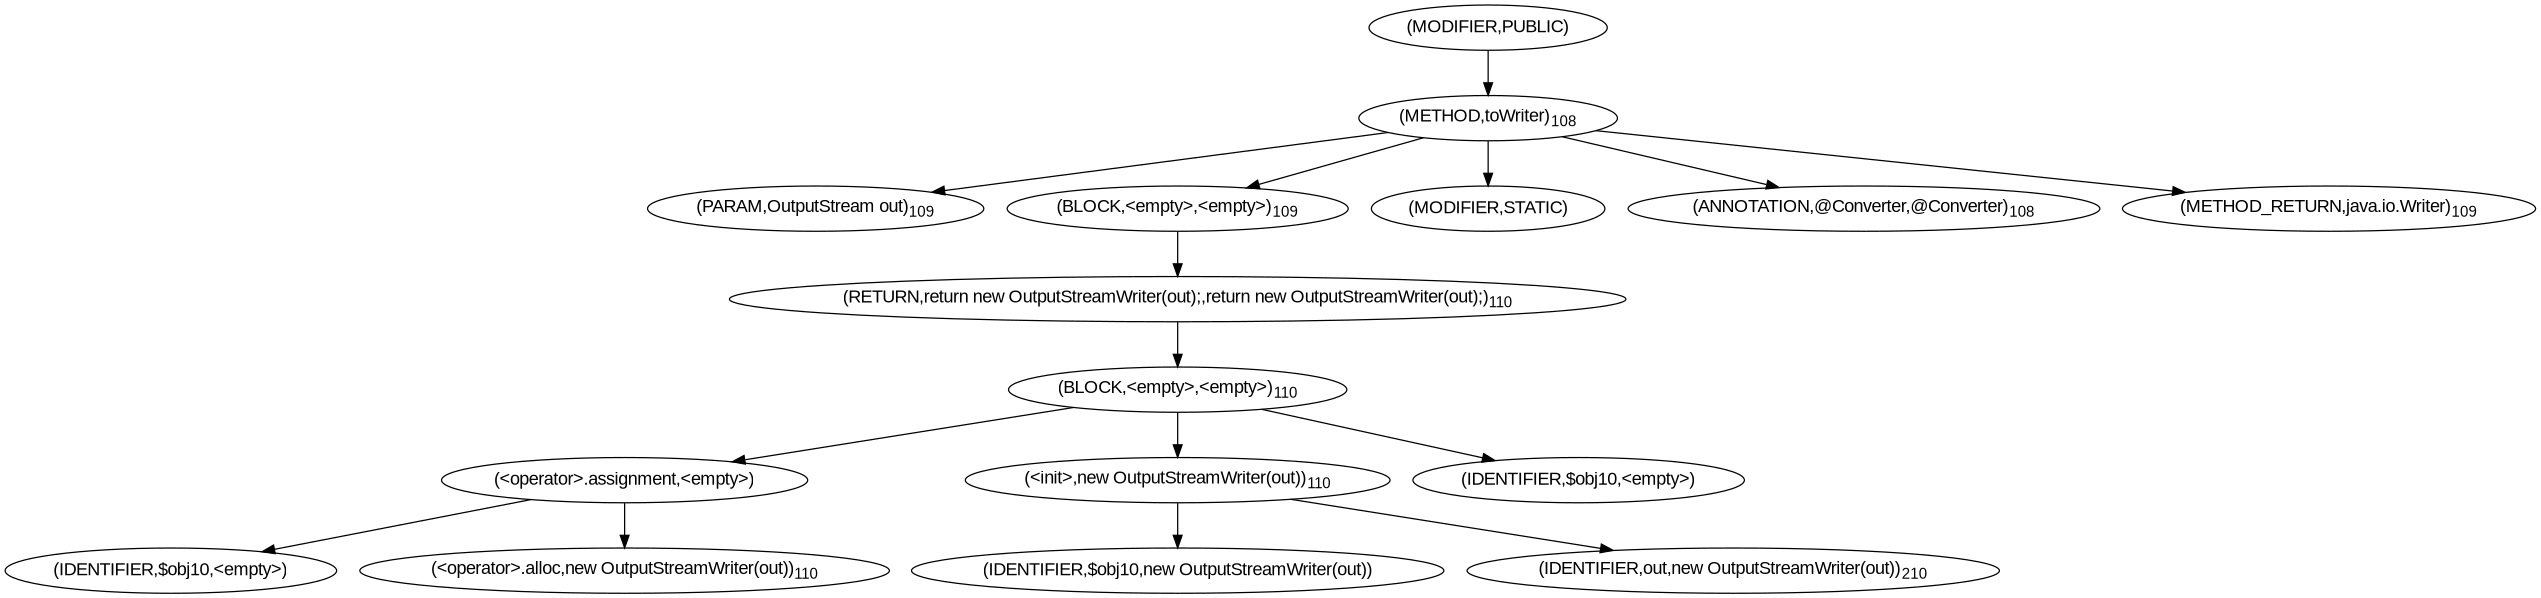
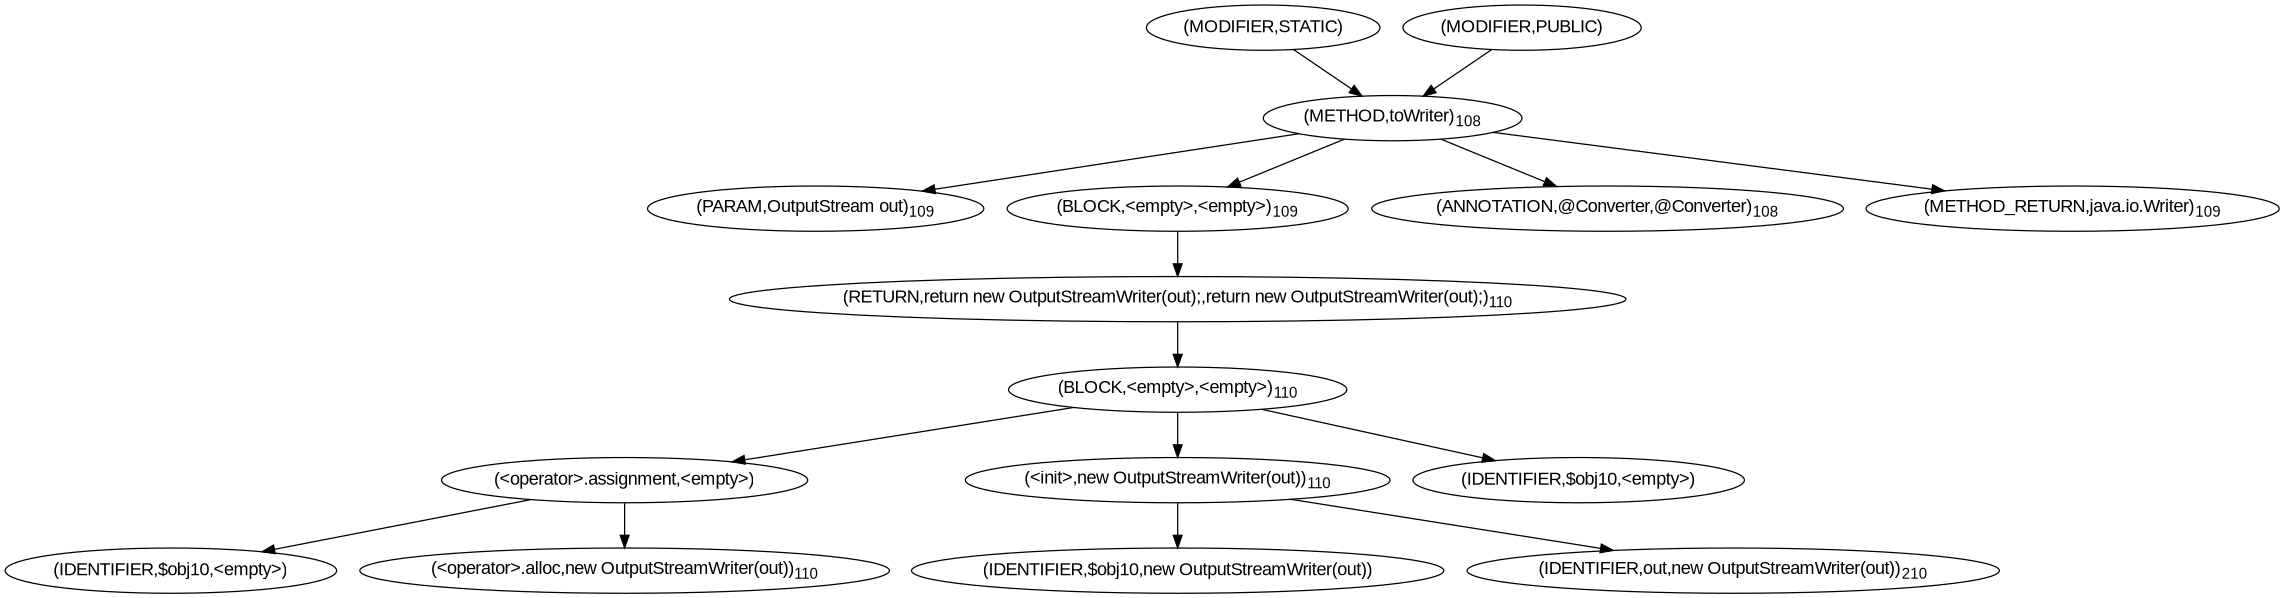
(1488, 157) -> (1322, 69)
